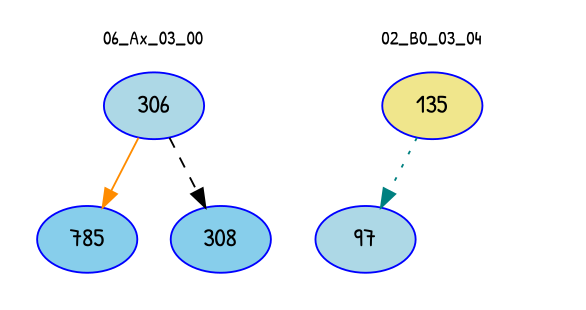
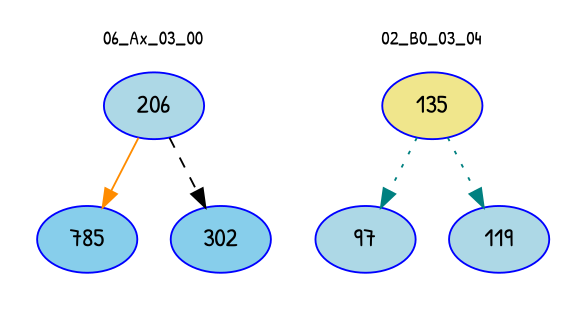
(154, 106) -> (154, 106)
(221, 239) -> (221, 239)
none -> (499, 239)
